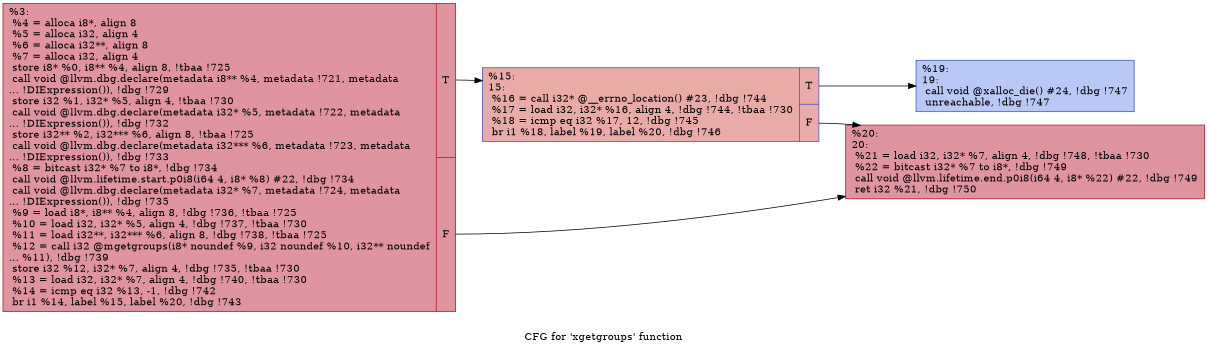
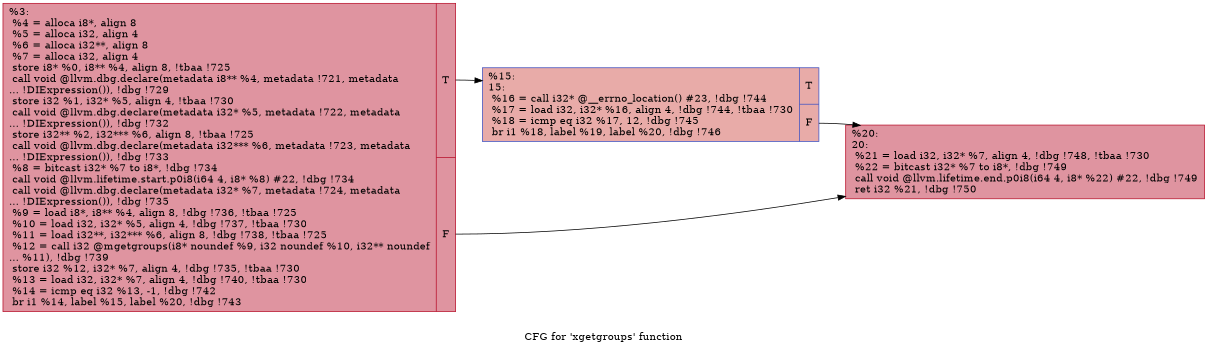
(1025, 86) -> none
